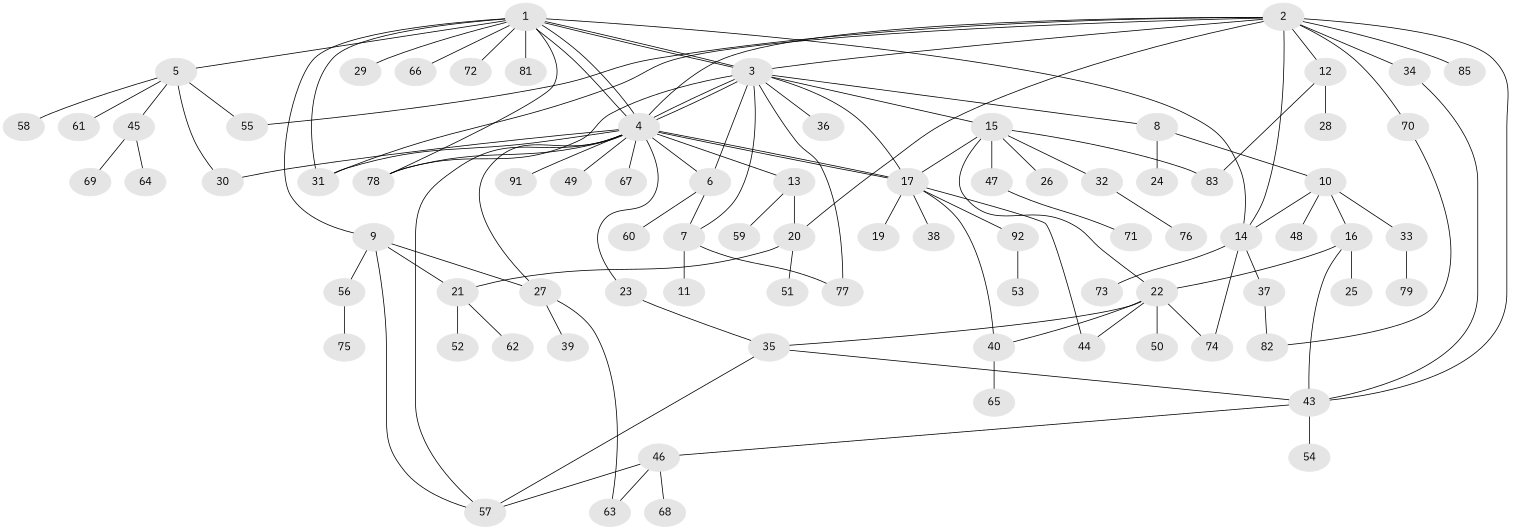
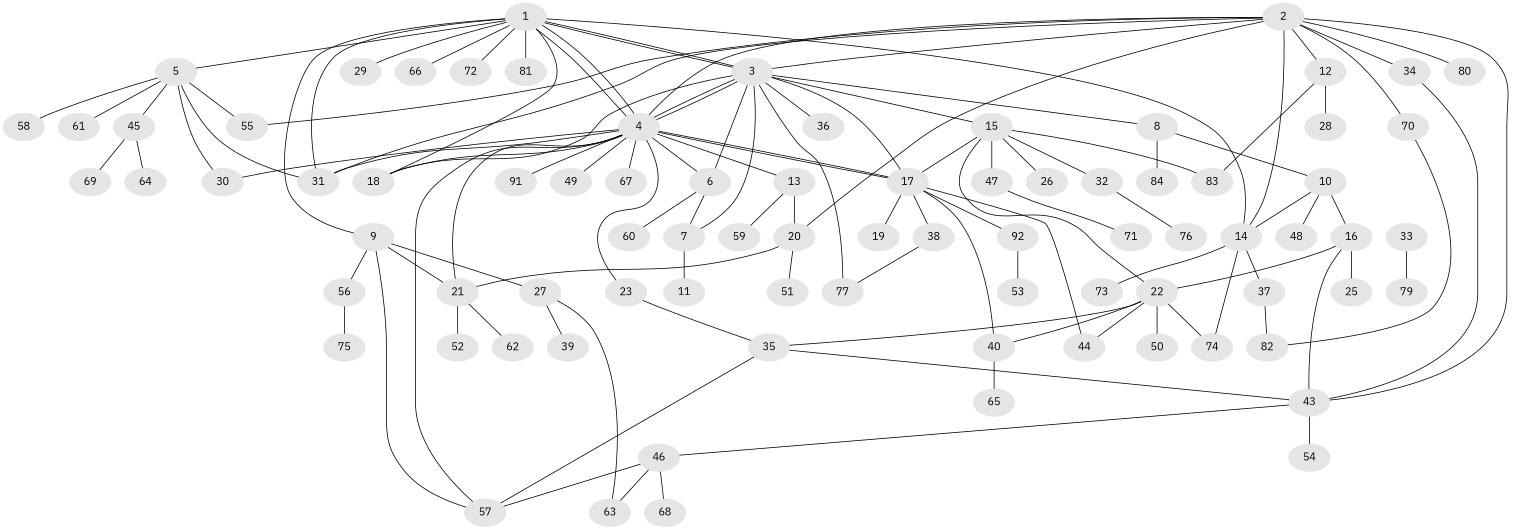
(1465, 72) -> (1465, 72)
none -> (228, 147)
(493, 164) -> (480, 165)
(373, 182) -> (373, 182)
(1157, 182) -> (1157, 182)
(1366, 210) -> none
(763, 265) -> (888, 265)
